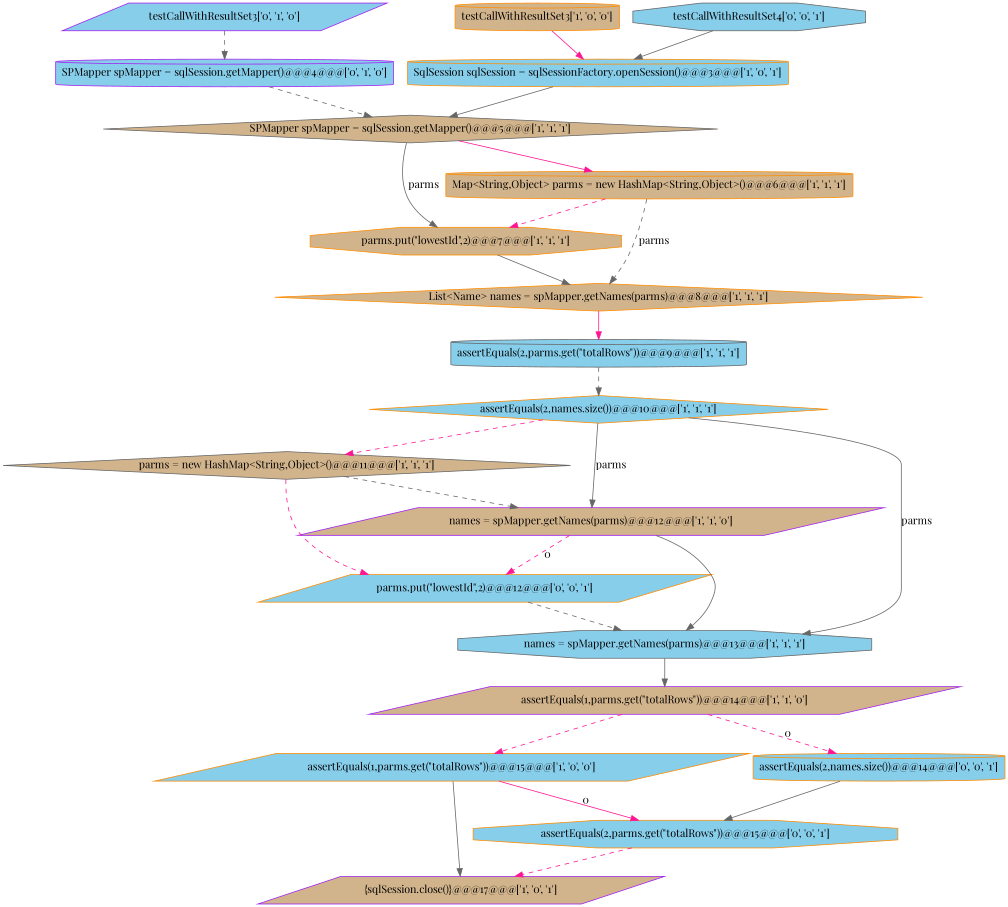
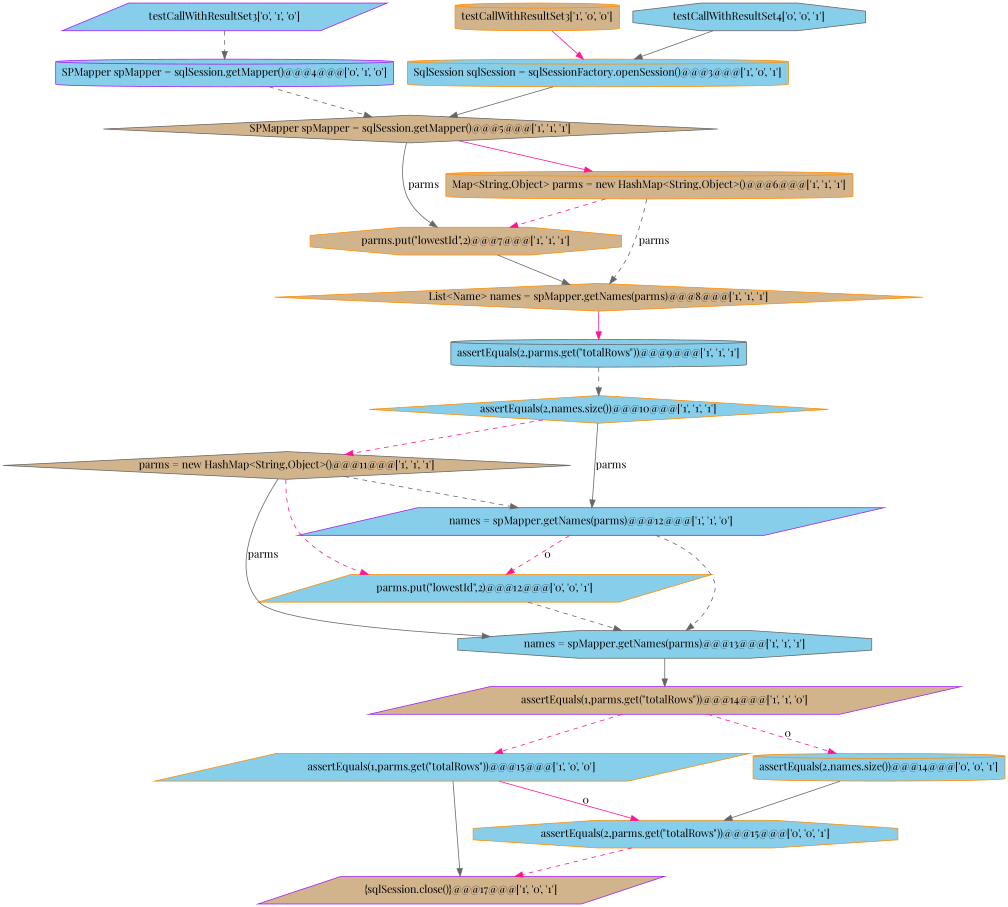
(901, 469) -> (303, 617)
(591, 522) -> (591, 522)
(708, 571) -> (708, 571)
